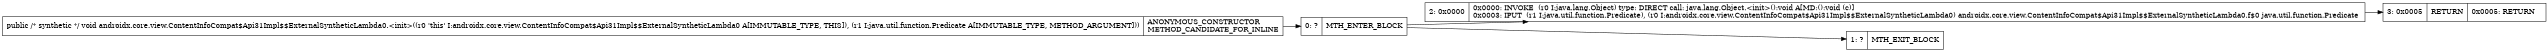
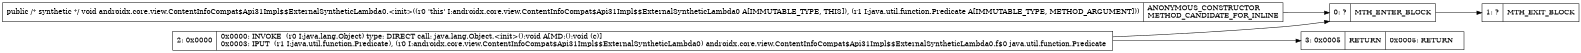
(1465, 23) -> (1219, 31)
